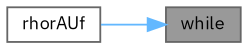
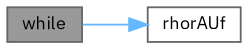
(124, 25) -> (106, 25)
